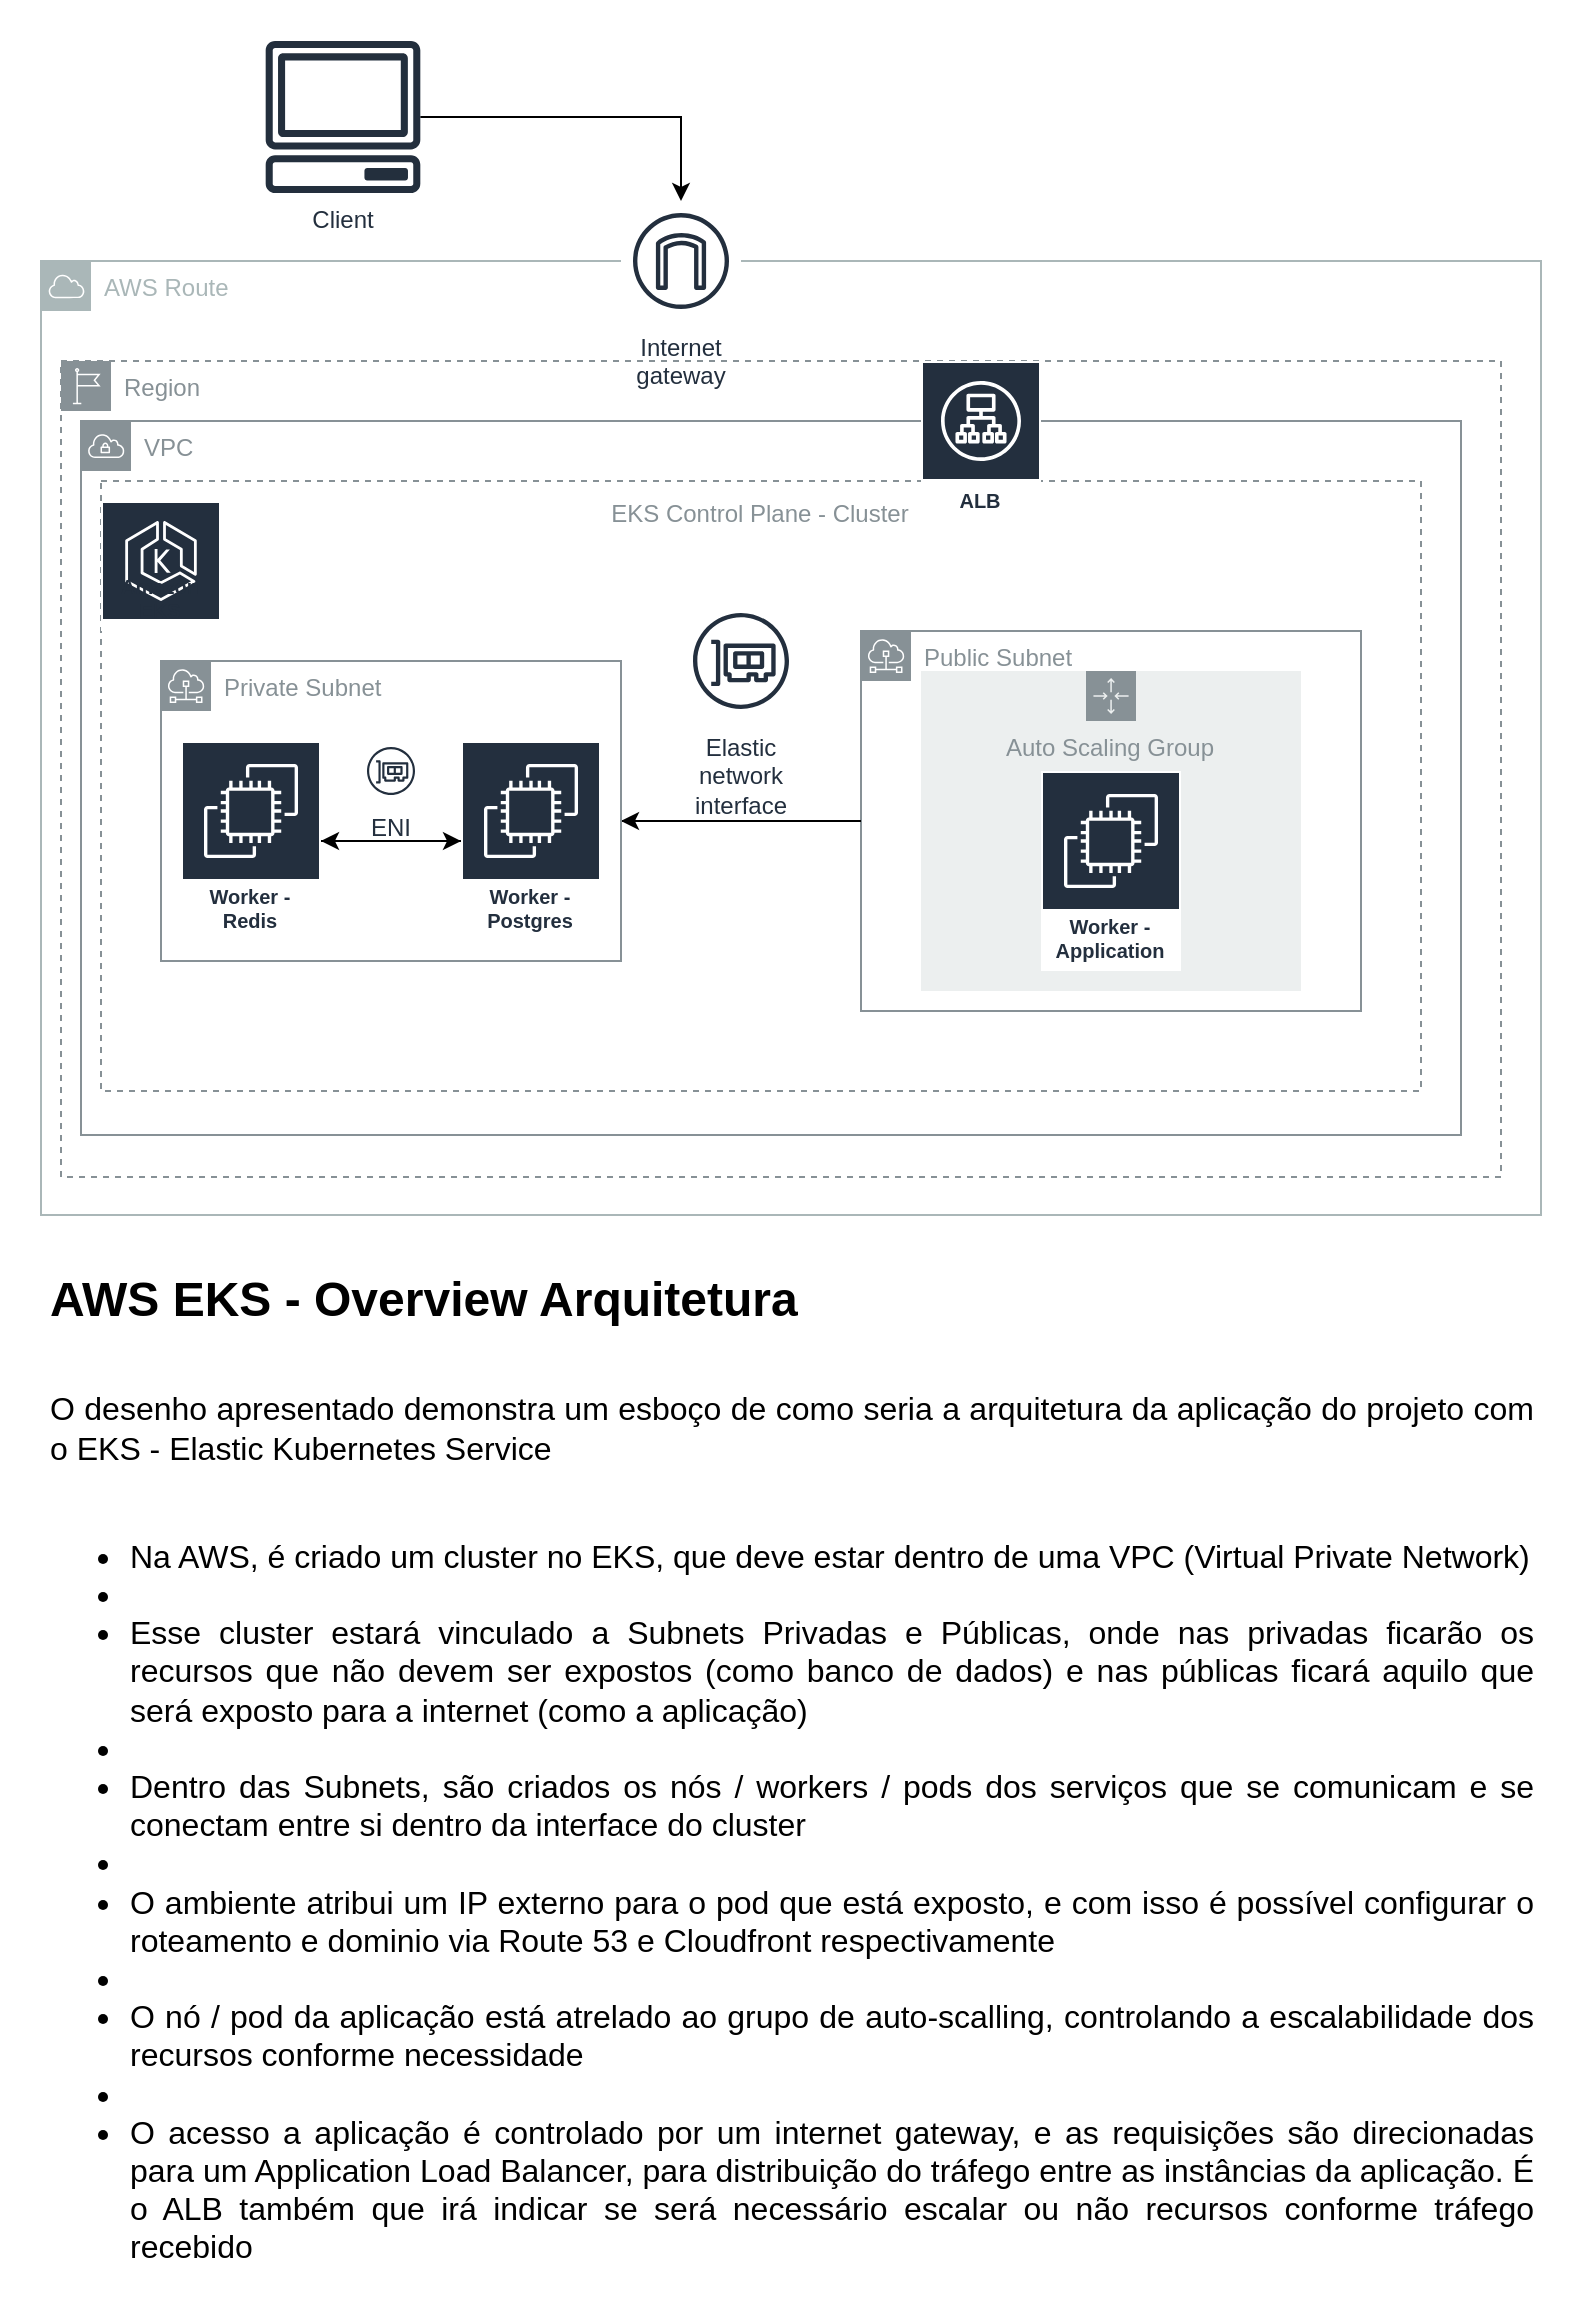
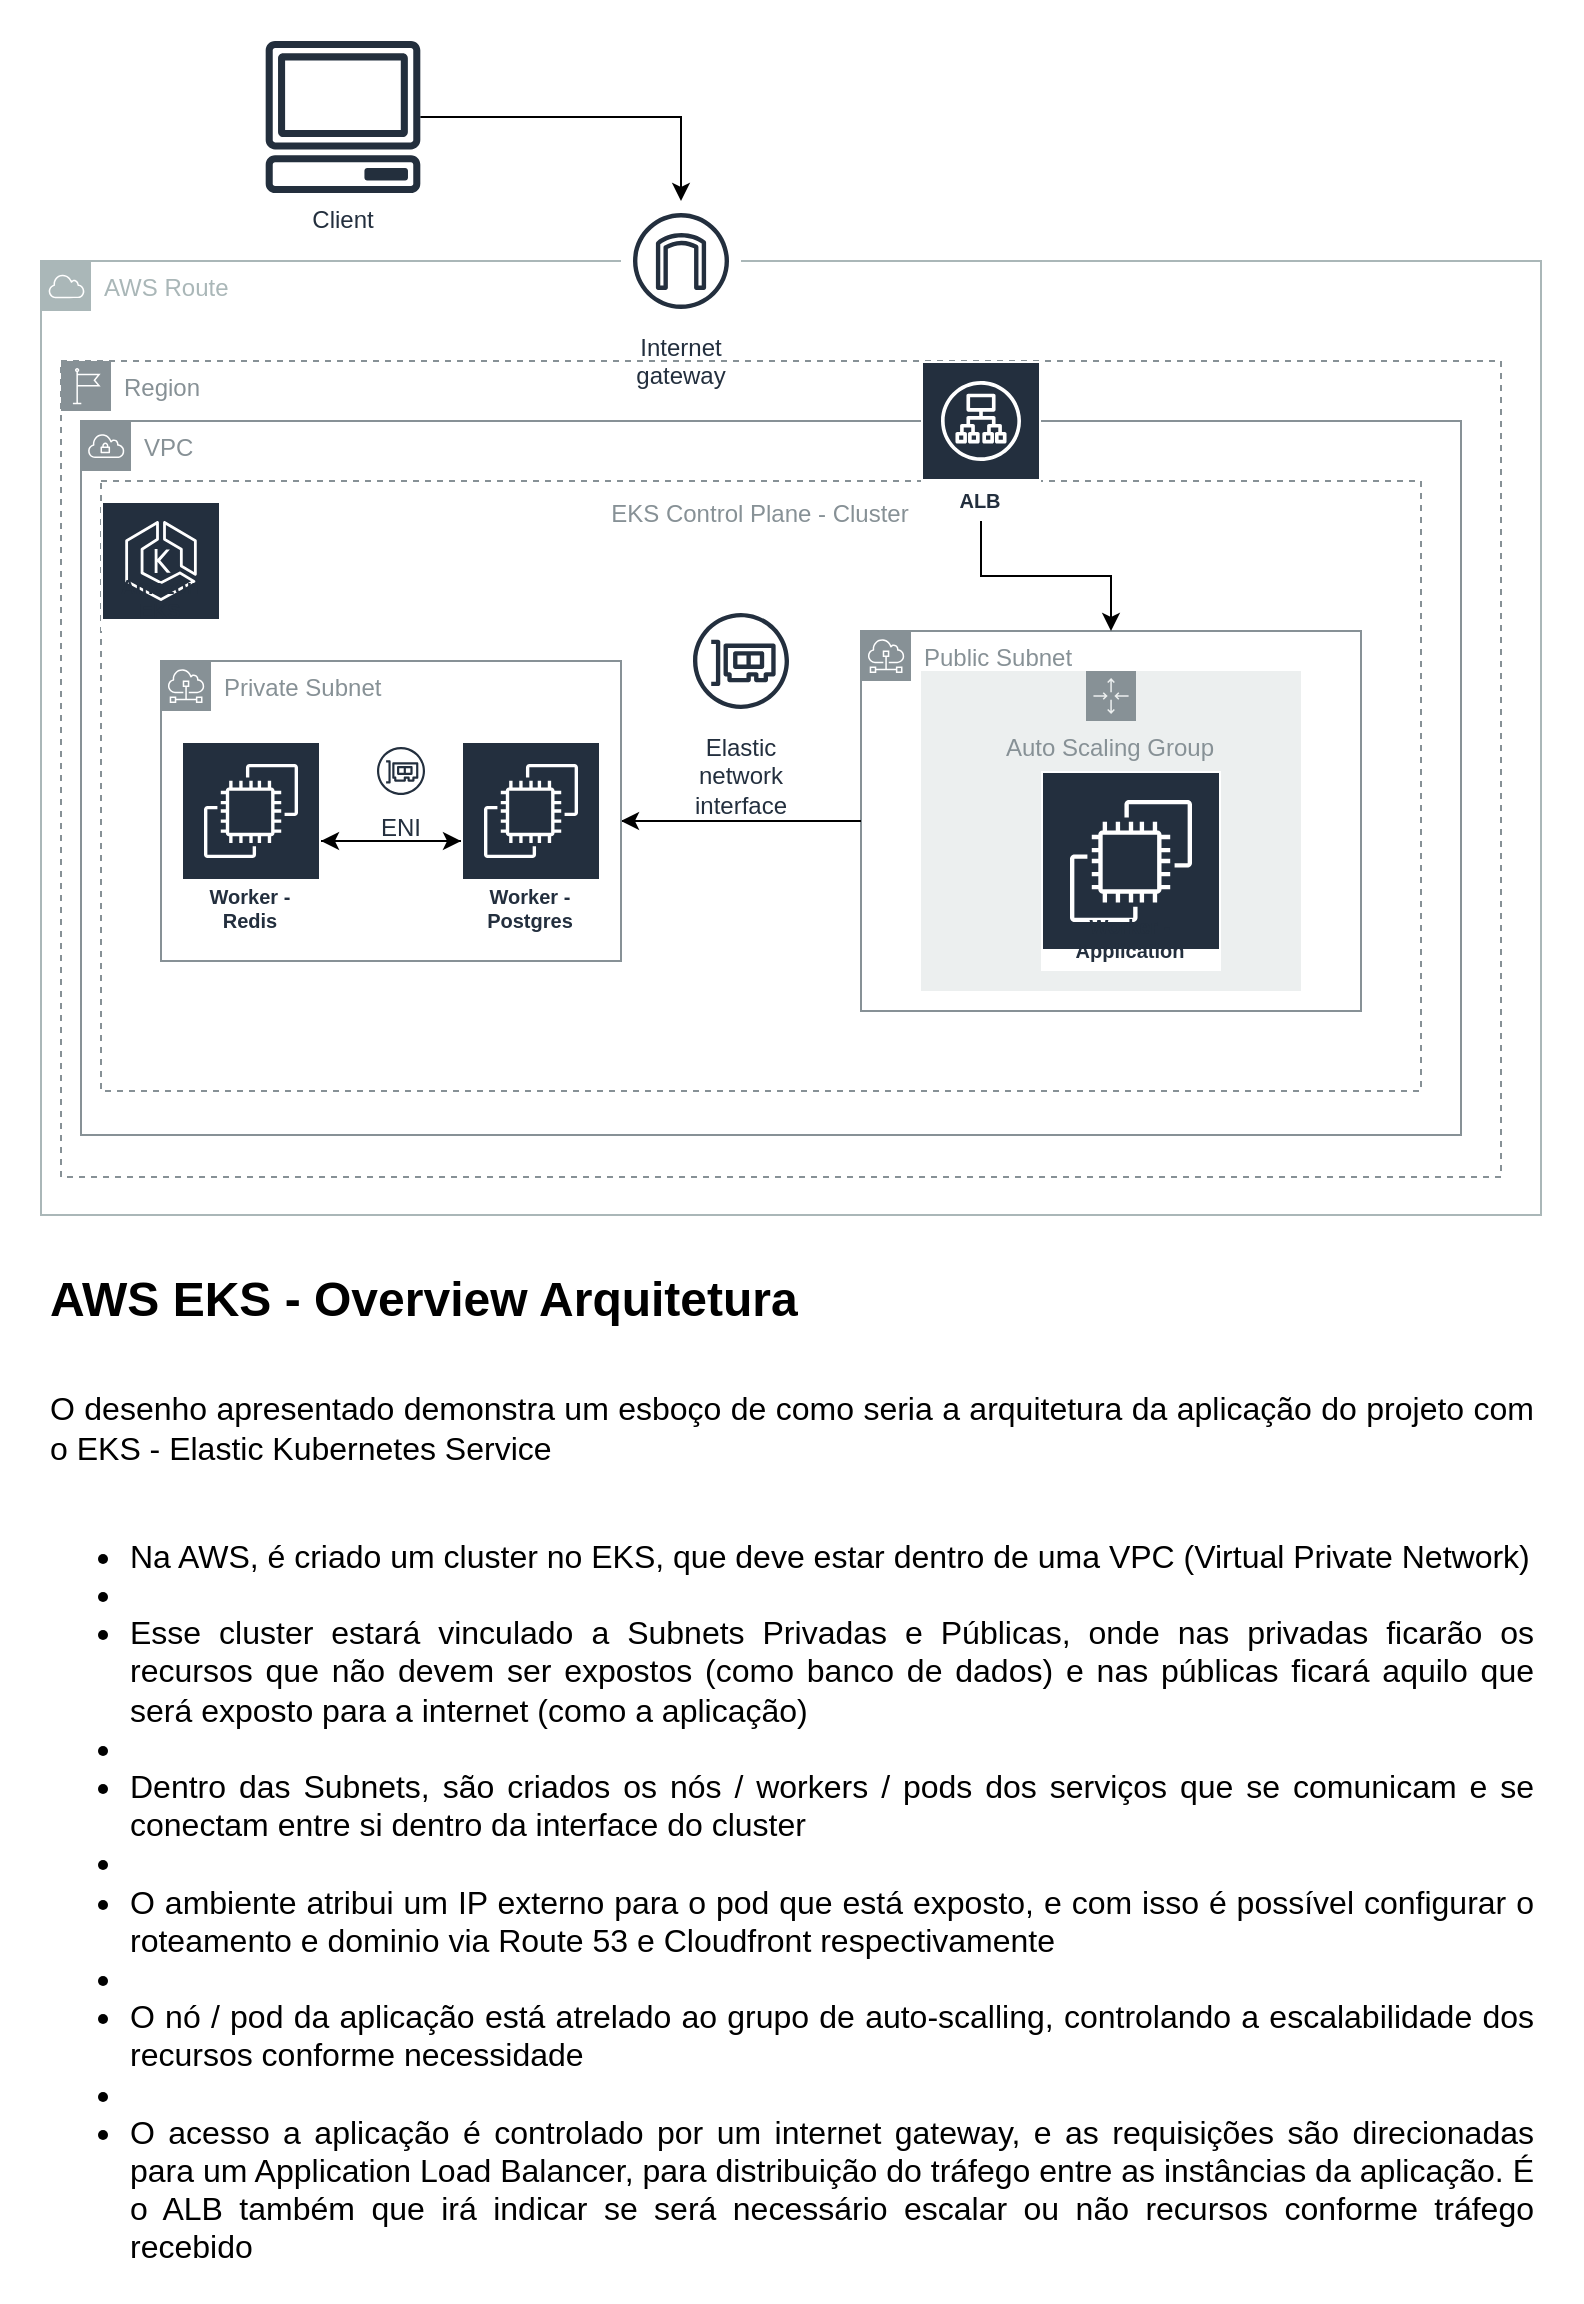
none -> (1039, 576)
(391, 771) -> (401, 771)
(1111, 871) -> (1131, 871)
